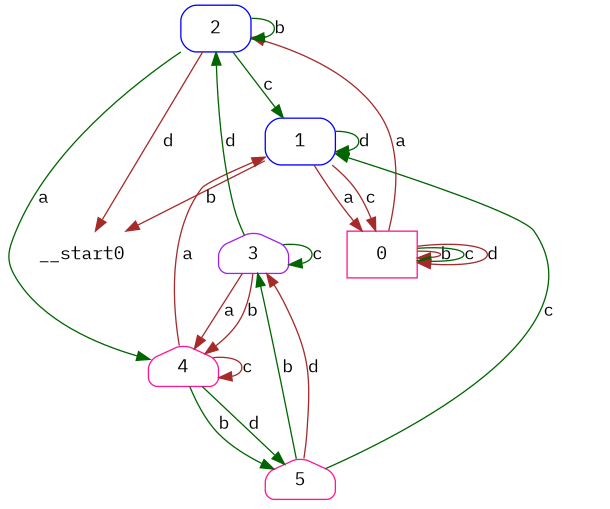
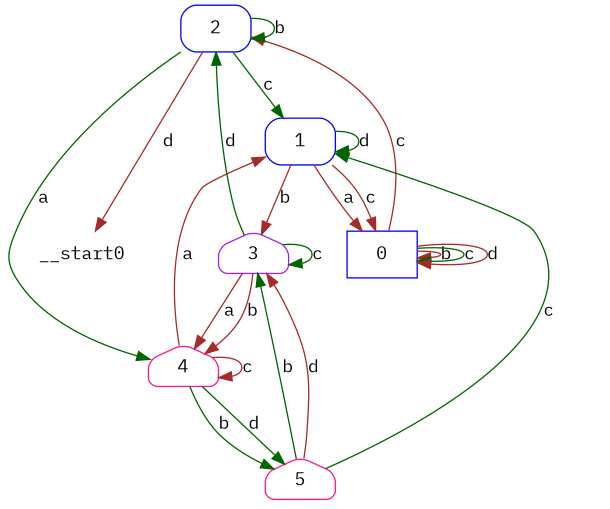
(401, 142) -> (401, 142)
(182, 203) -> (279, 194)
(382, 255) -> (382, 255)
